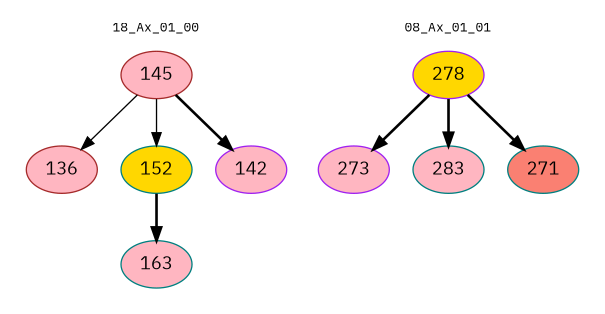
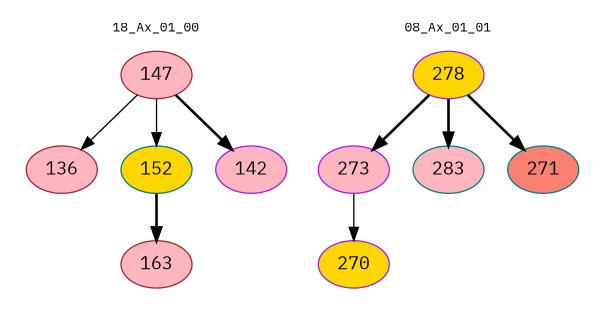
(157, 75) -> (157, 75)
(157, 264) -> (157, 264)
none -> (354, 264)
